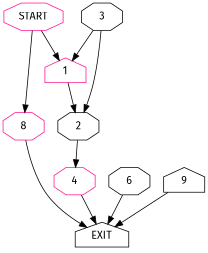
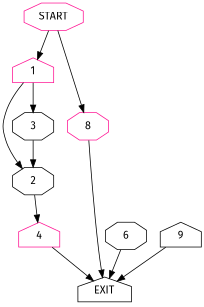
(85, 42) -> (33, 94)
(75, 181) -> (39, 236)
